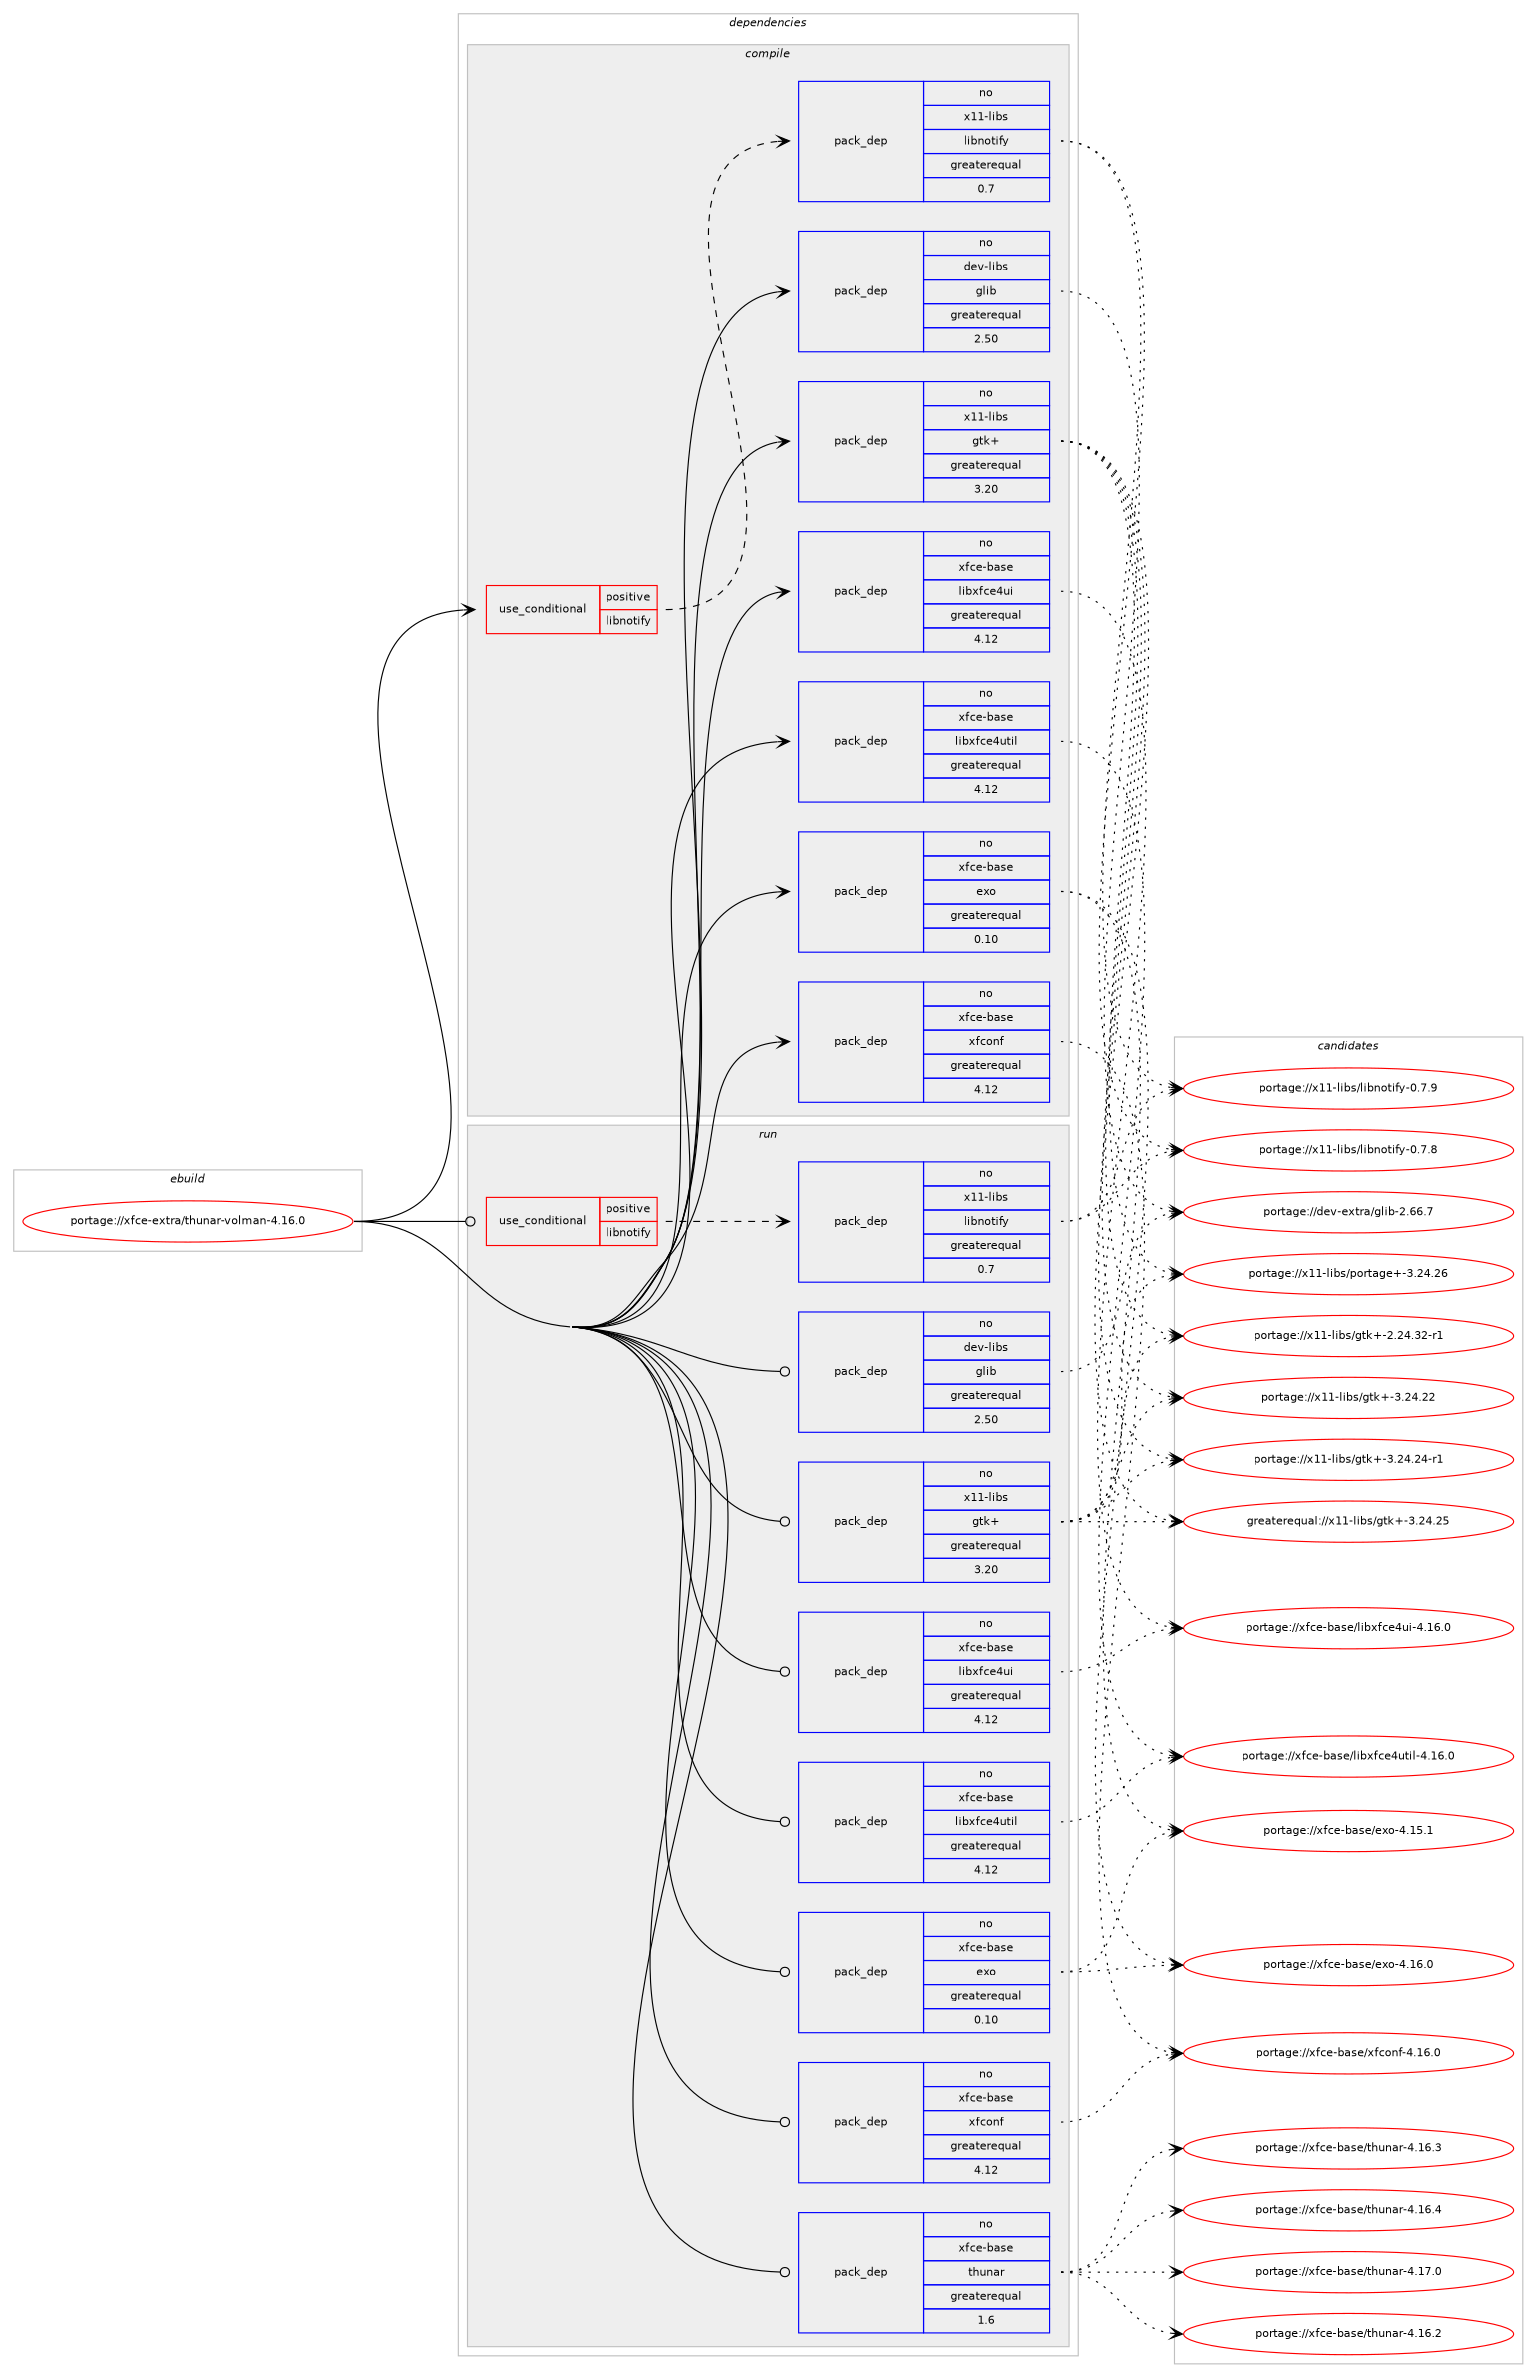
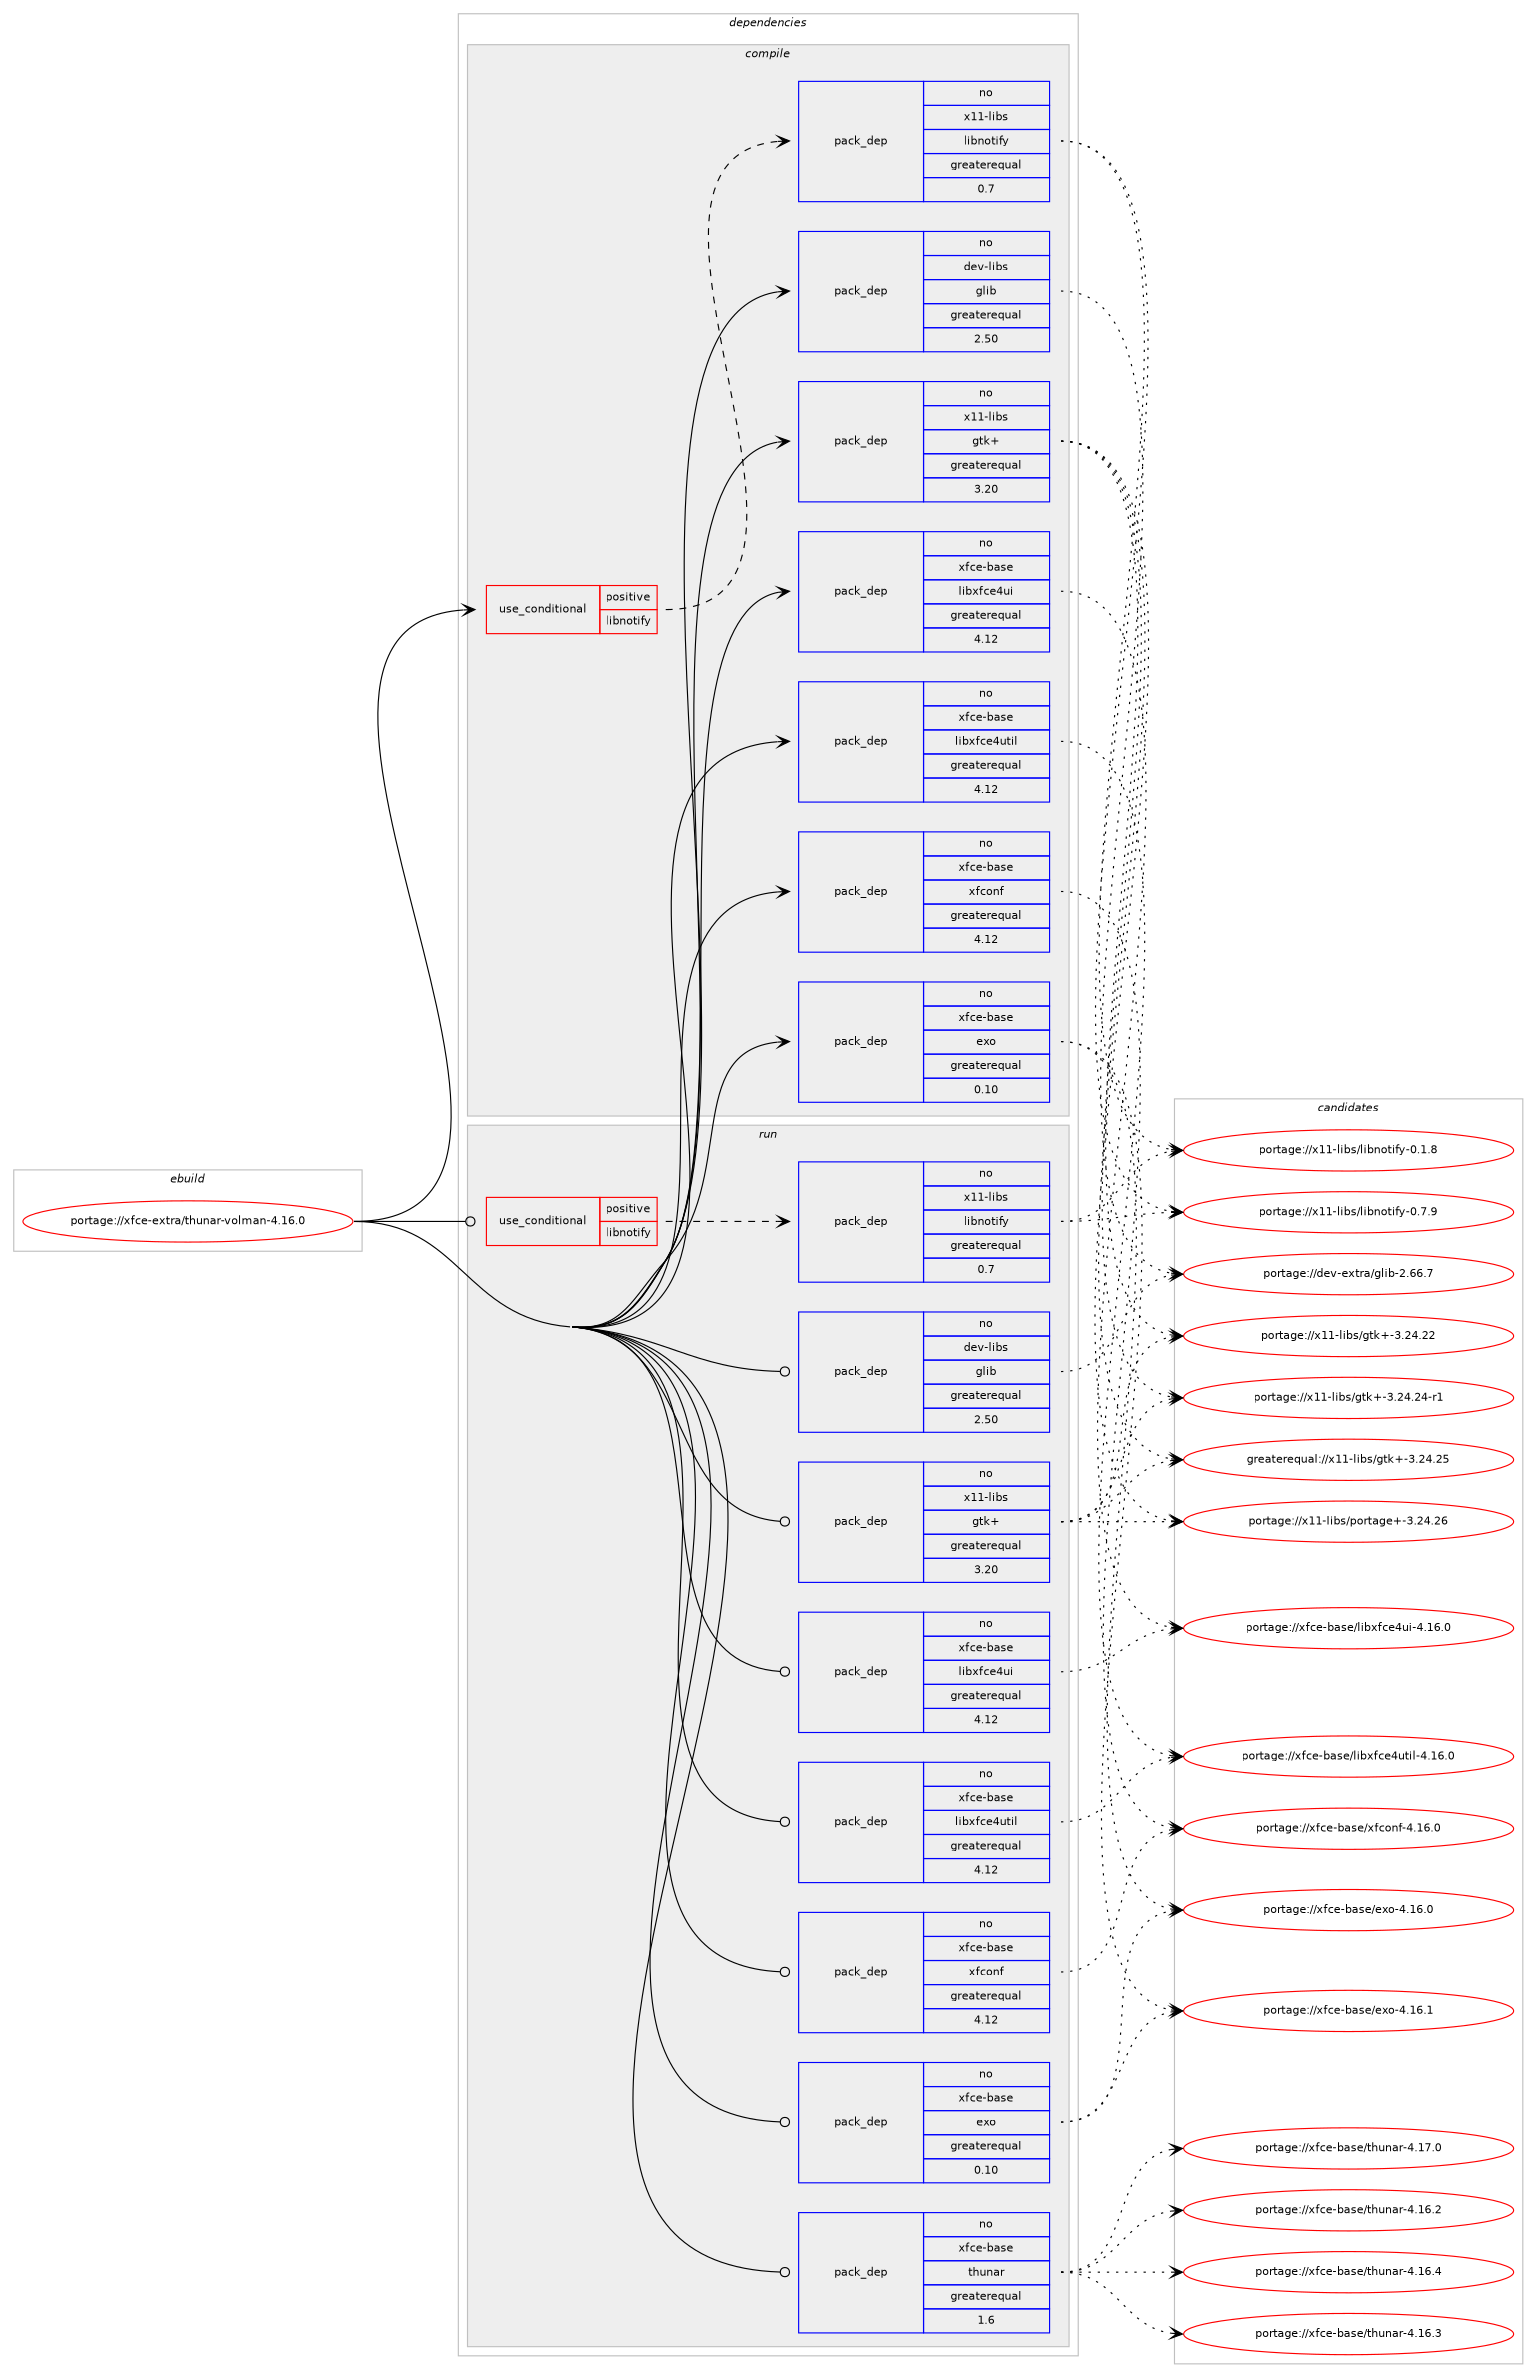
(1349, 1150) -> (1349, 1150)
(1349, 1336) -> none
(1349, 1831) -> (1349, 2011)
